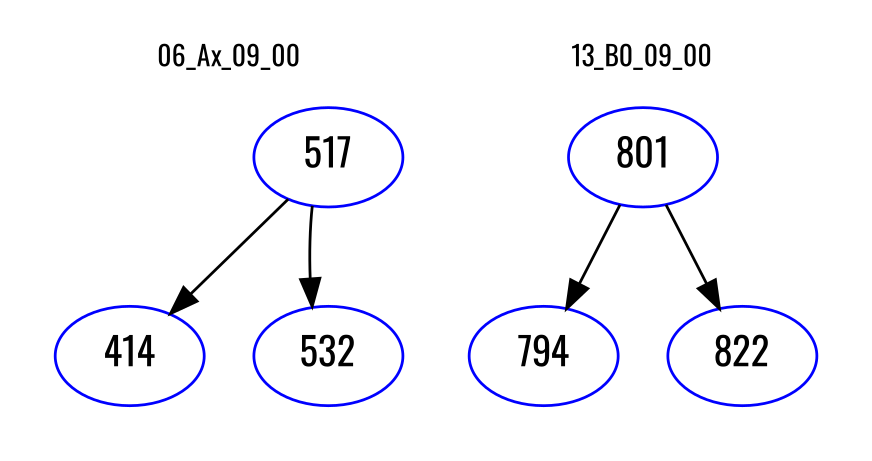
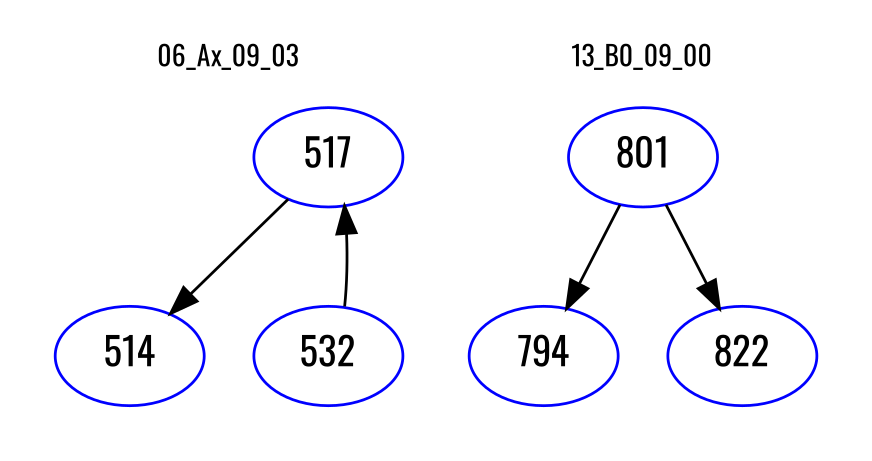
(229, 59) -> (229, 59)
(310, 242) -> (347, 270)
(130, 356) -> (130, 356)
